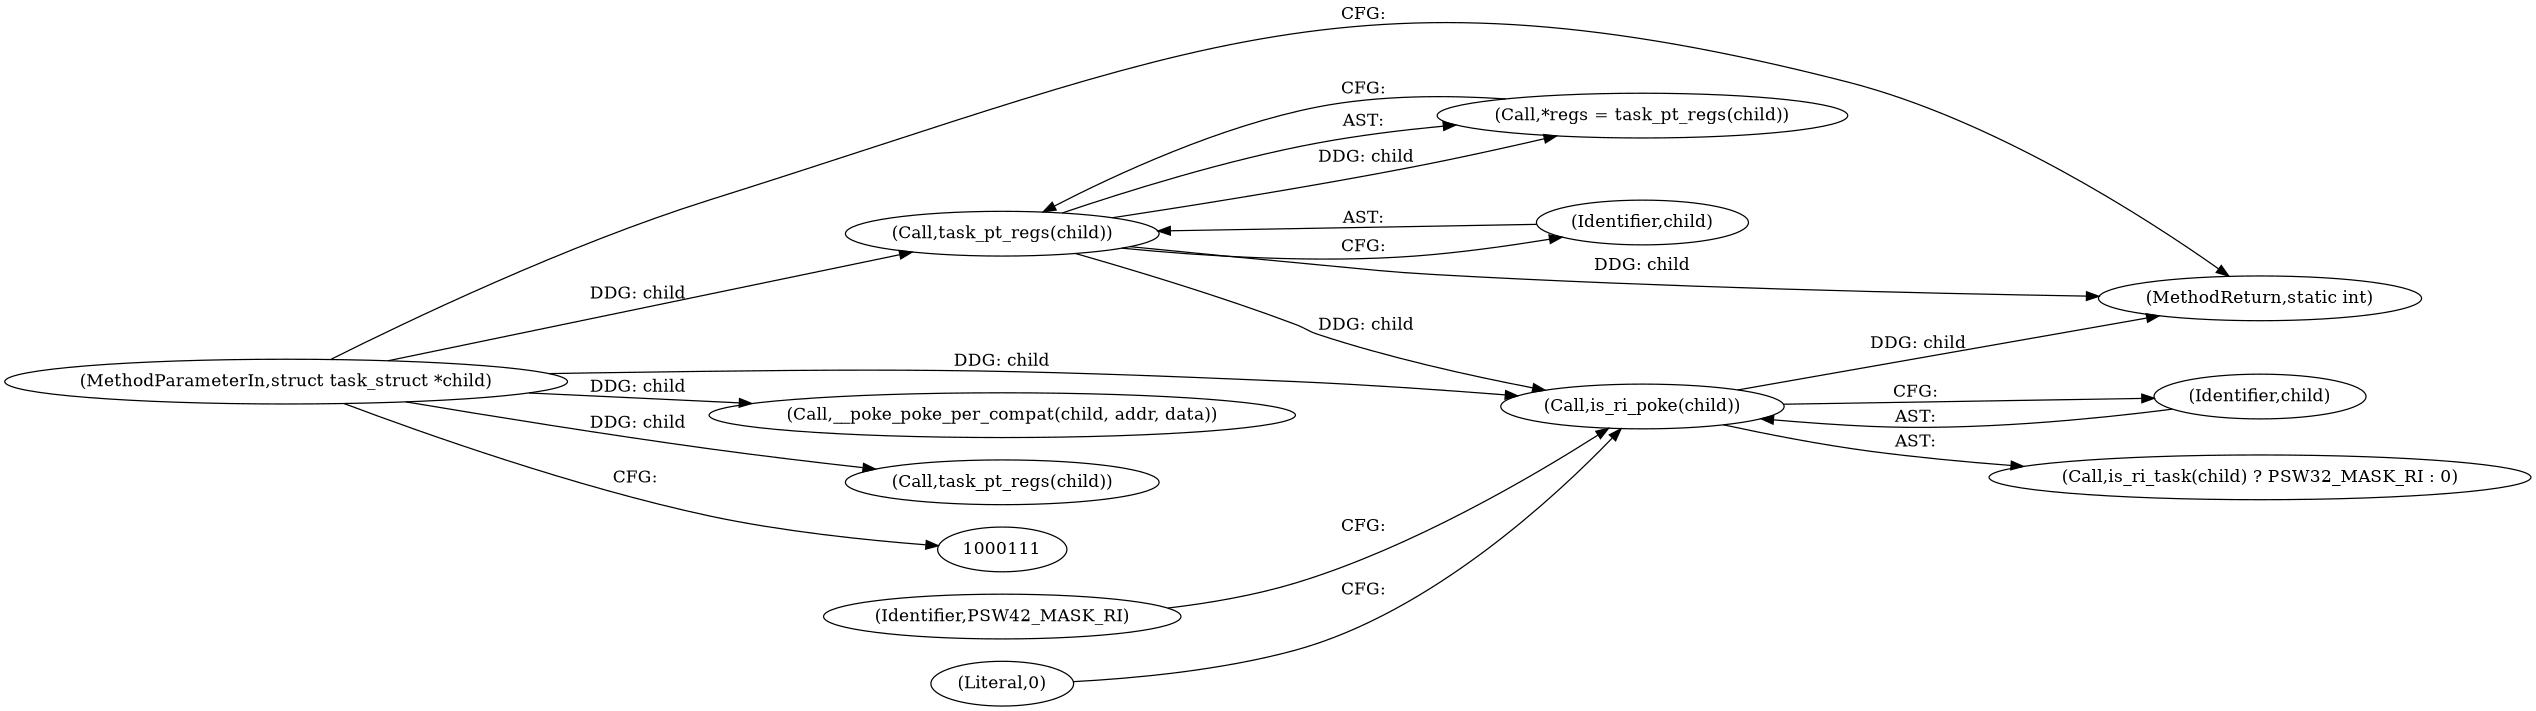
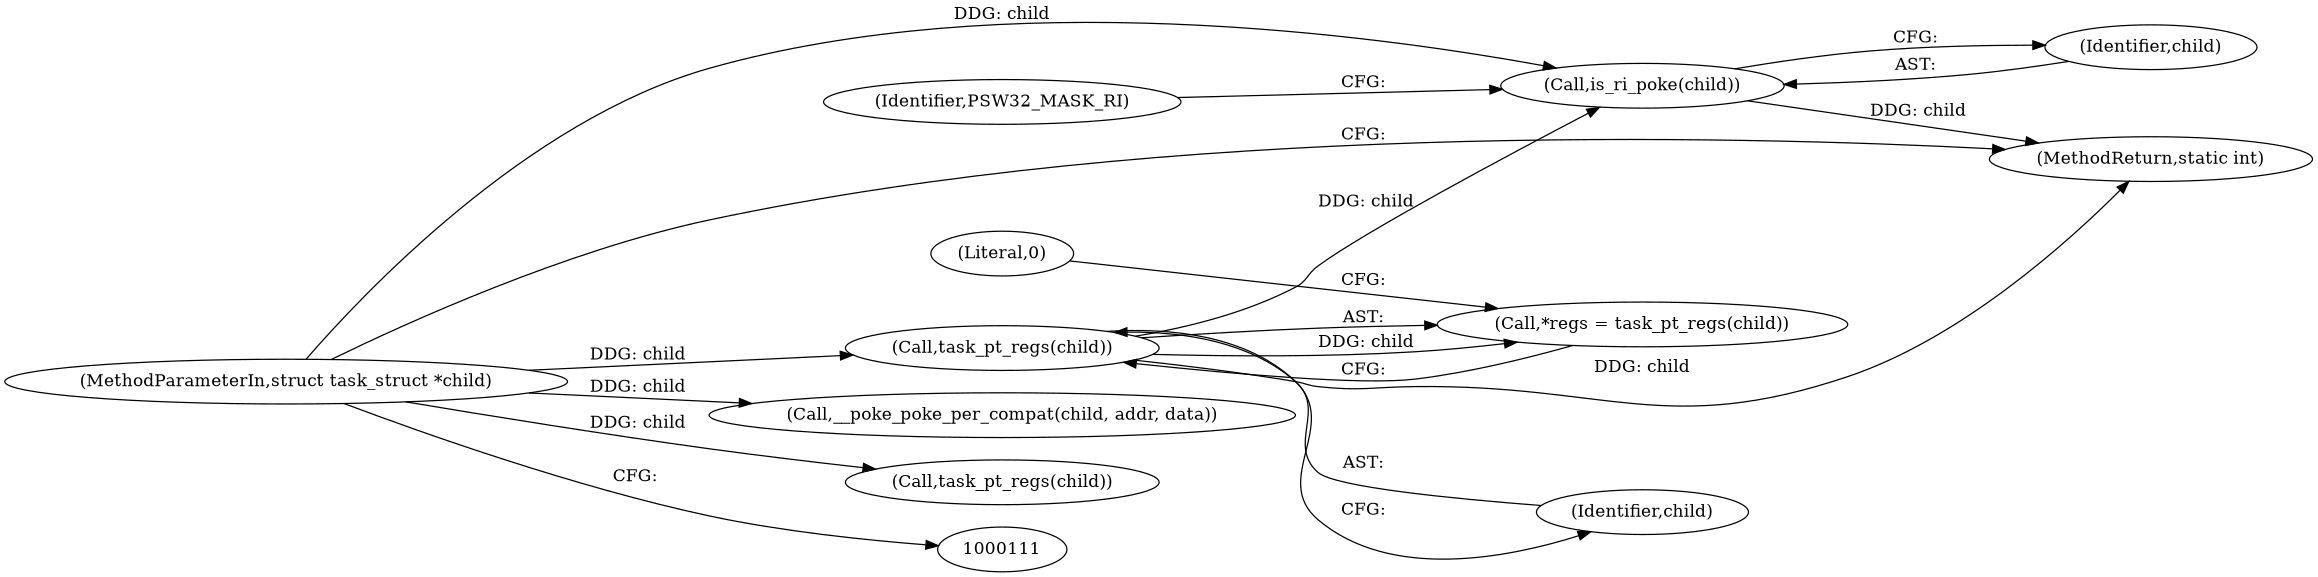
(2260, 477) -> none
(1002, 617) -> (1002, 102)
(1370, 621) -> (1278, 284)
